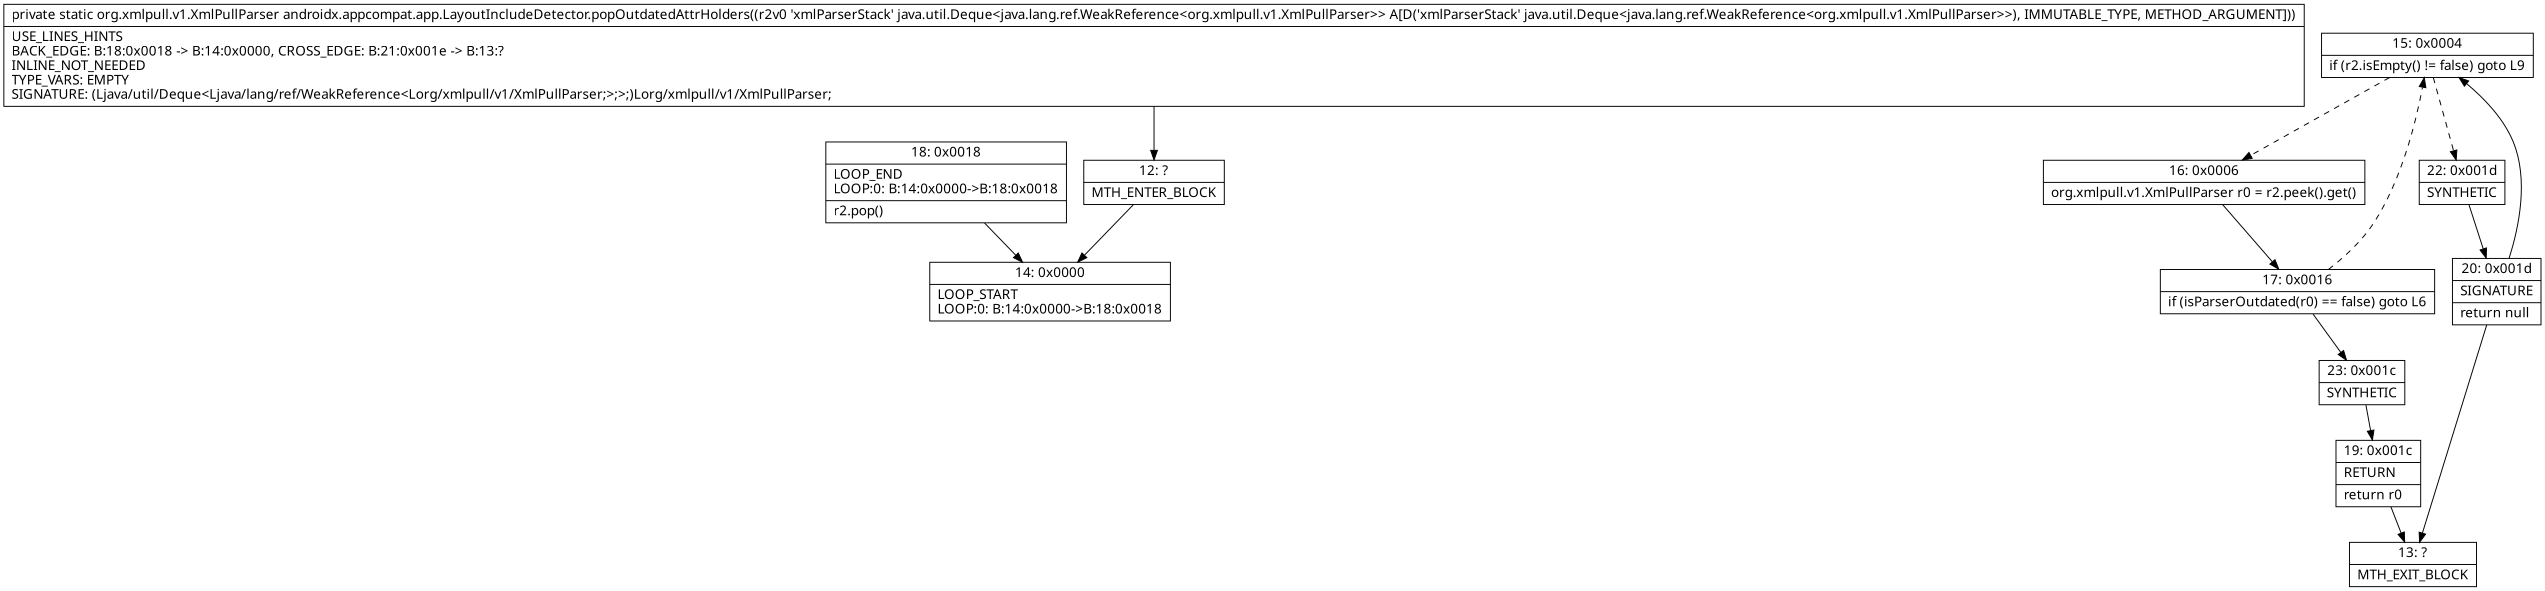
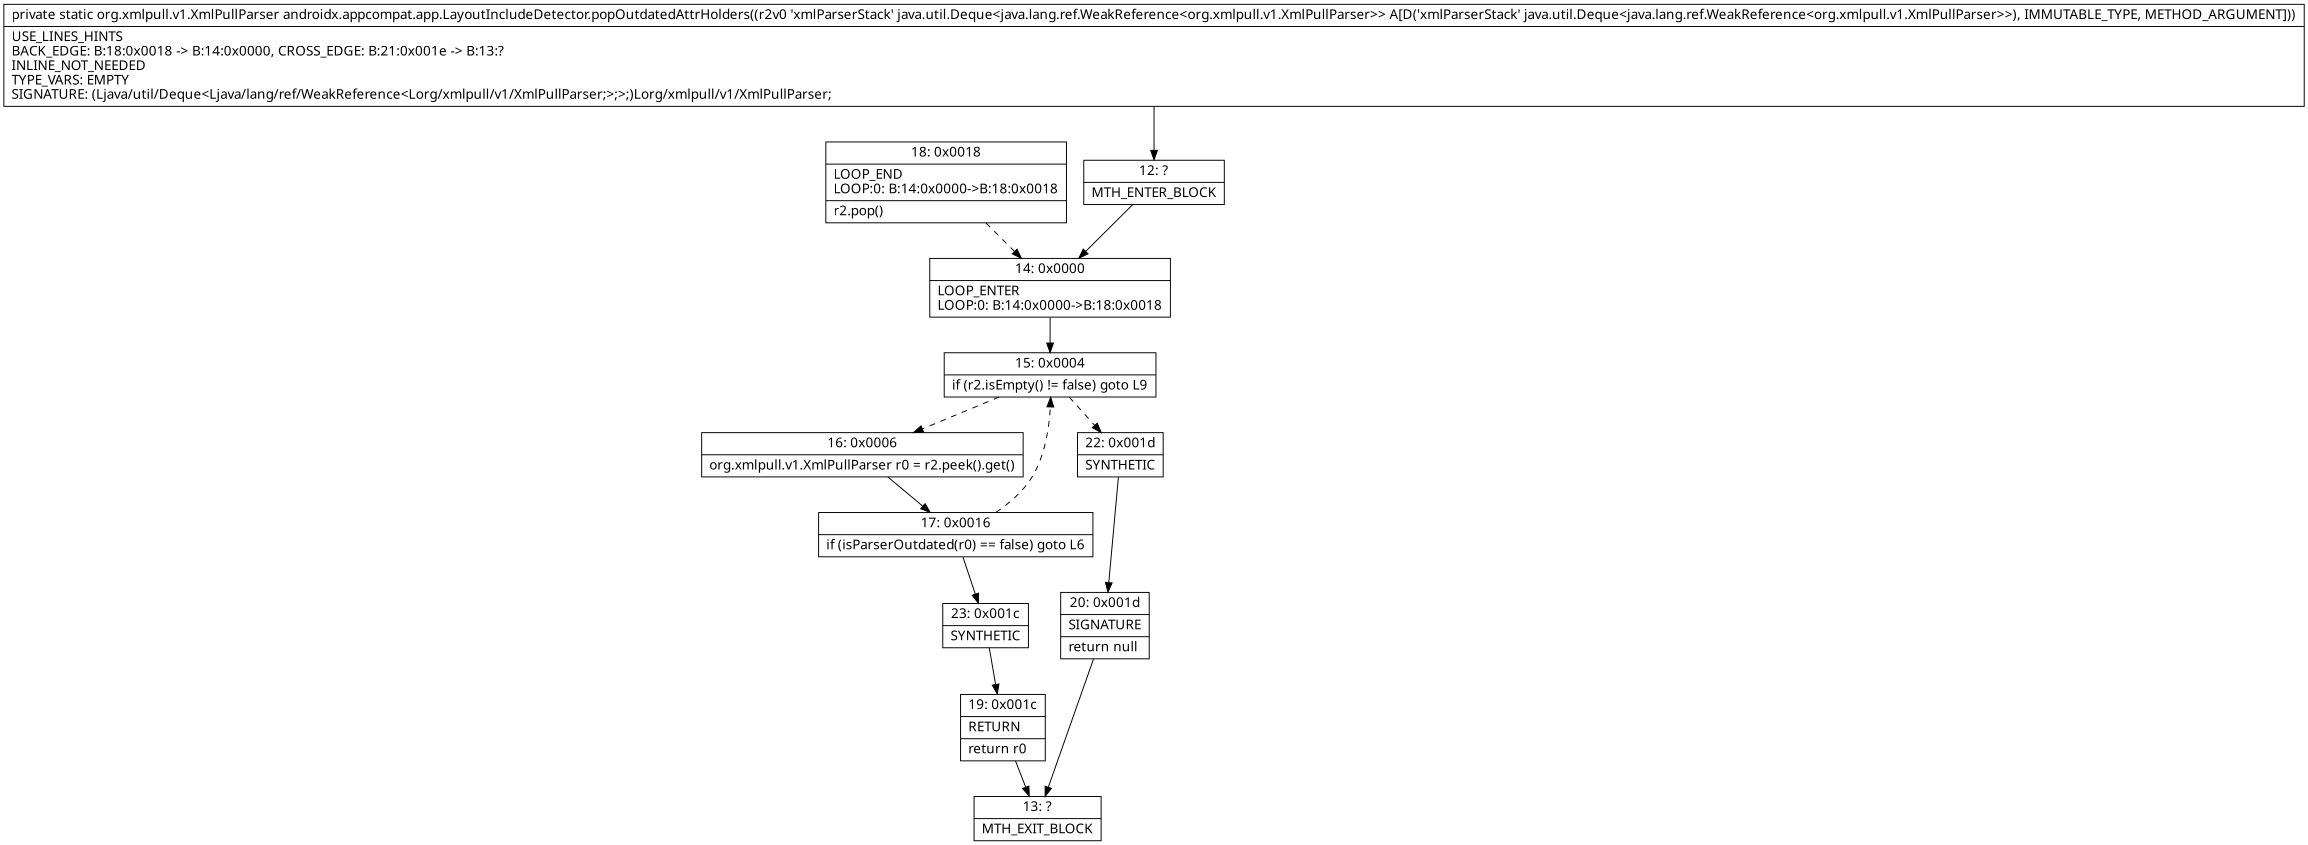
(2519, 163) -> (1050, 330)
(1000, 239) -> (1000, 237)
(978, 295) -> (979, 291)
